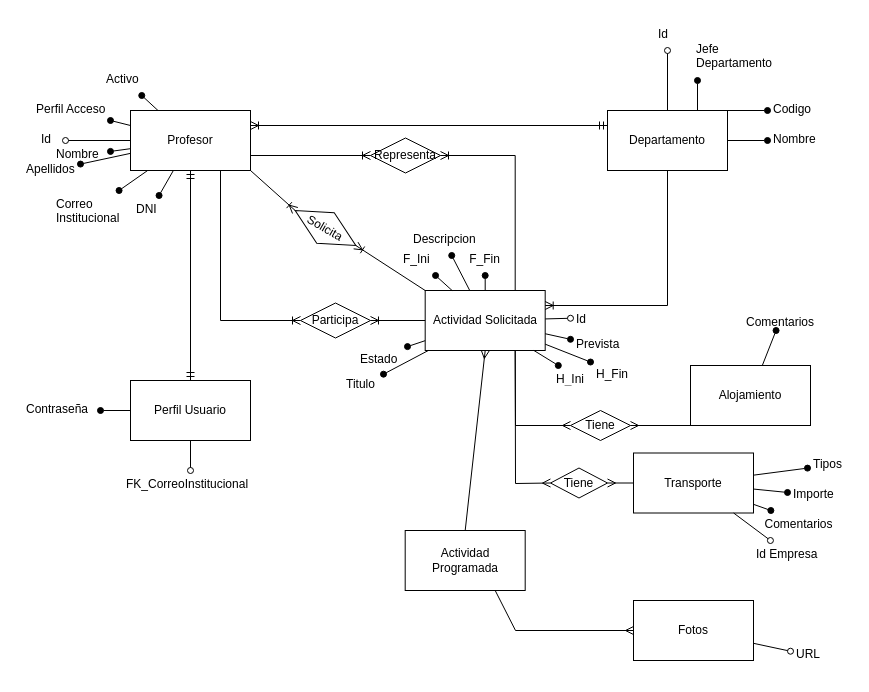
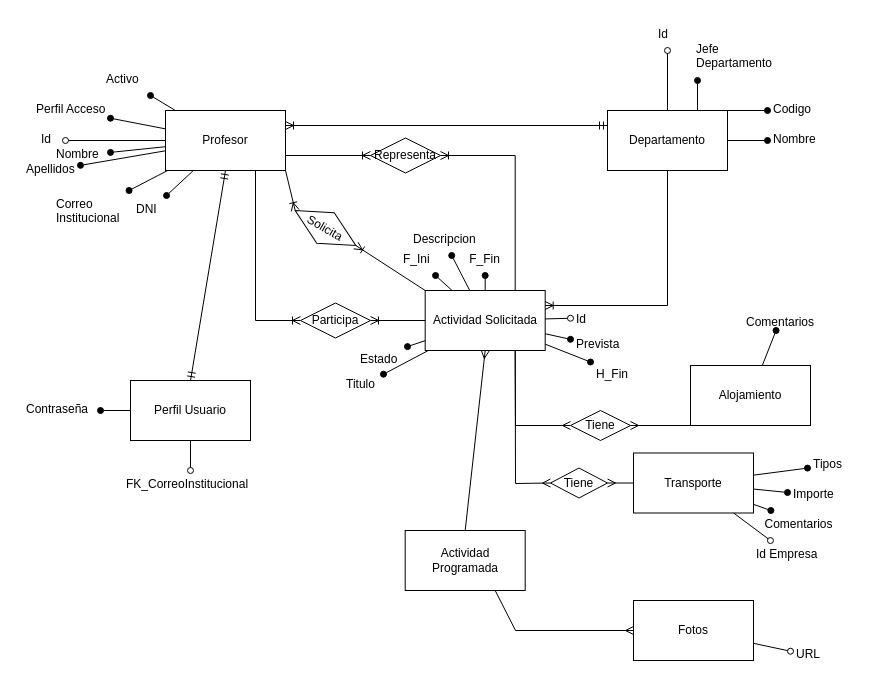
(191, 141) -> (226, 141)
(544, 357) -> none
(571, 373) -> none
